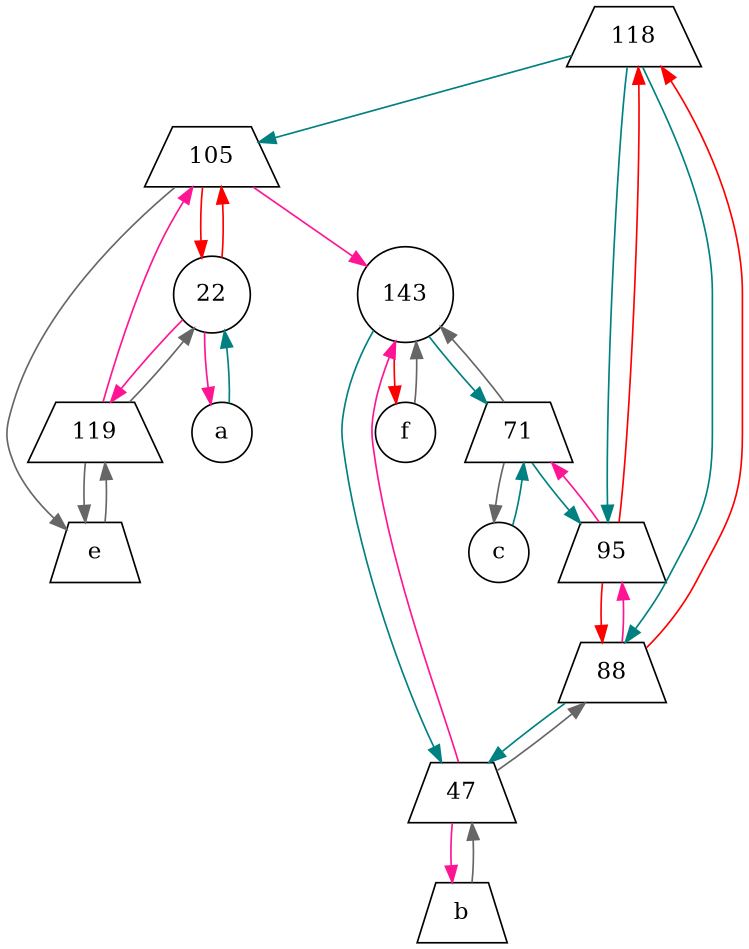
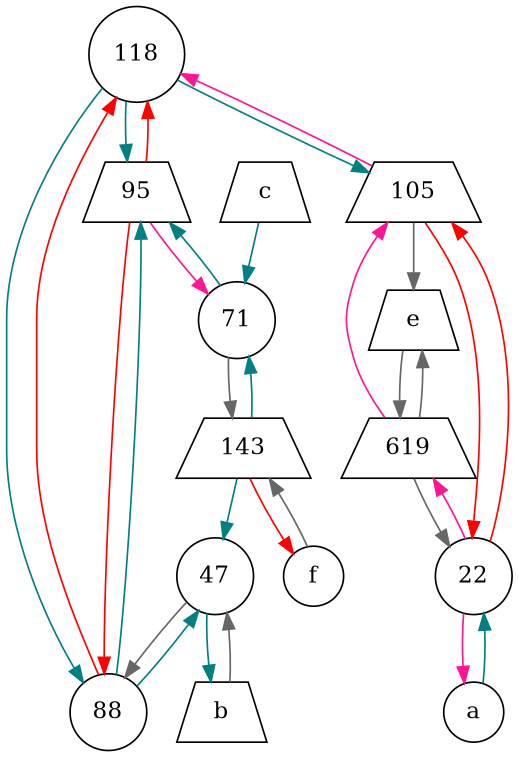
(634, 37) -> (137, 54)
(303, 222) -> (285, 122)
(405, 295) -> (244, 448)
(95, 432) -> (409, 448)
(519, 432) -> (237, 320)
(499, 484) -> none
(499, 552) -> (265, 192)
(397, 562) -> none
(623, 621) -> (134, 457)
(612, 673) -> (108, 712)
(462, 793) -> (215, 576)
(451, 844) -> (207, 639)
